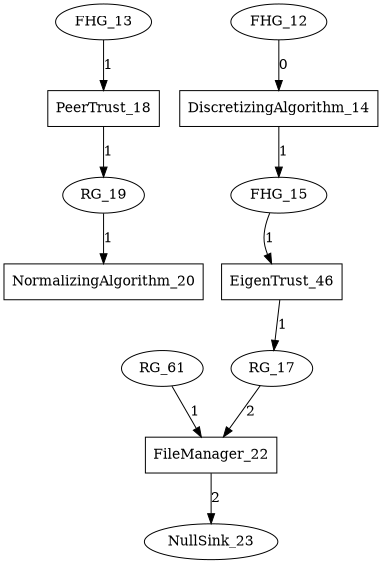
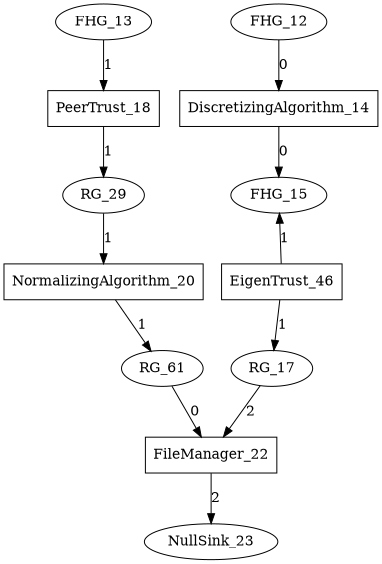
(284, 152) -> (284, 152)
(104, 195) -> (104, 195)
(264, 234) -> (281, 244)
none -> (130, 321)
(195, 412) -> (195, 412)
